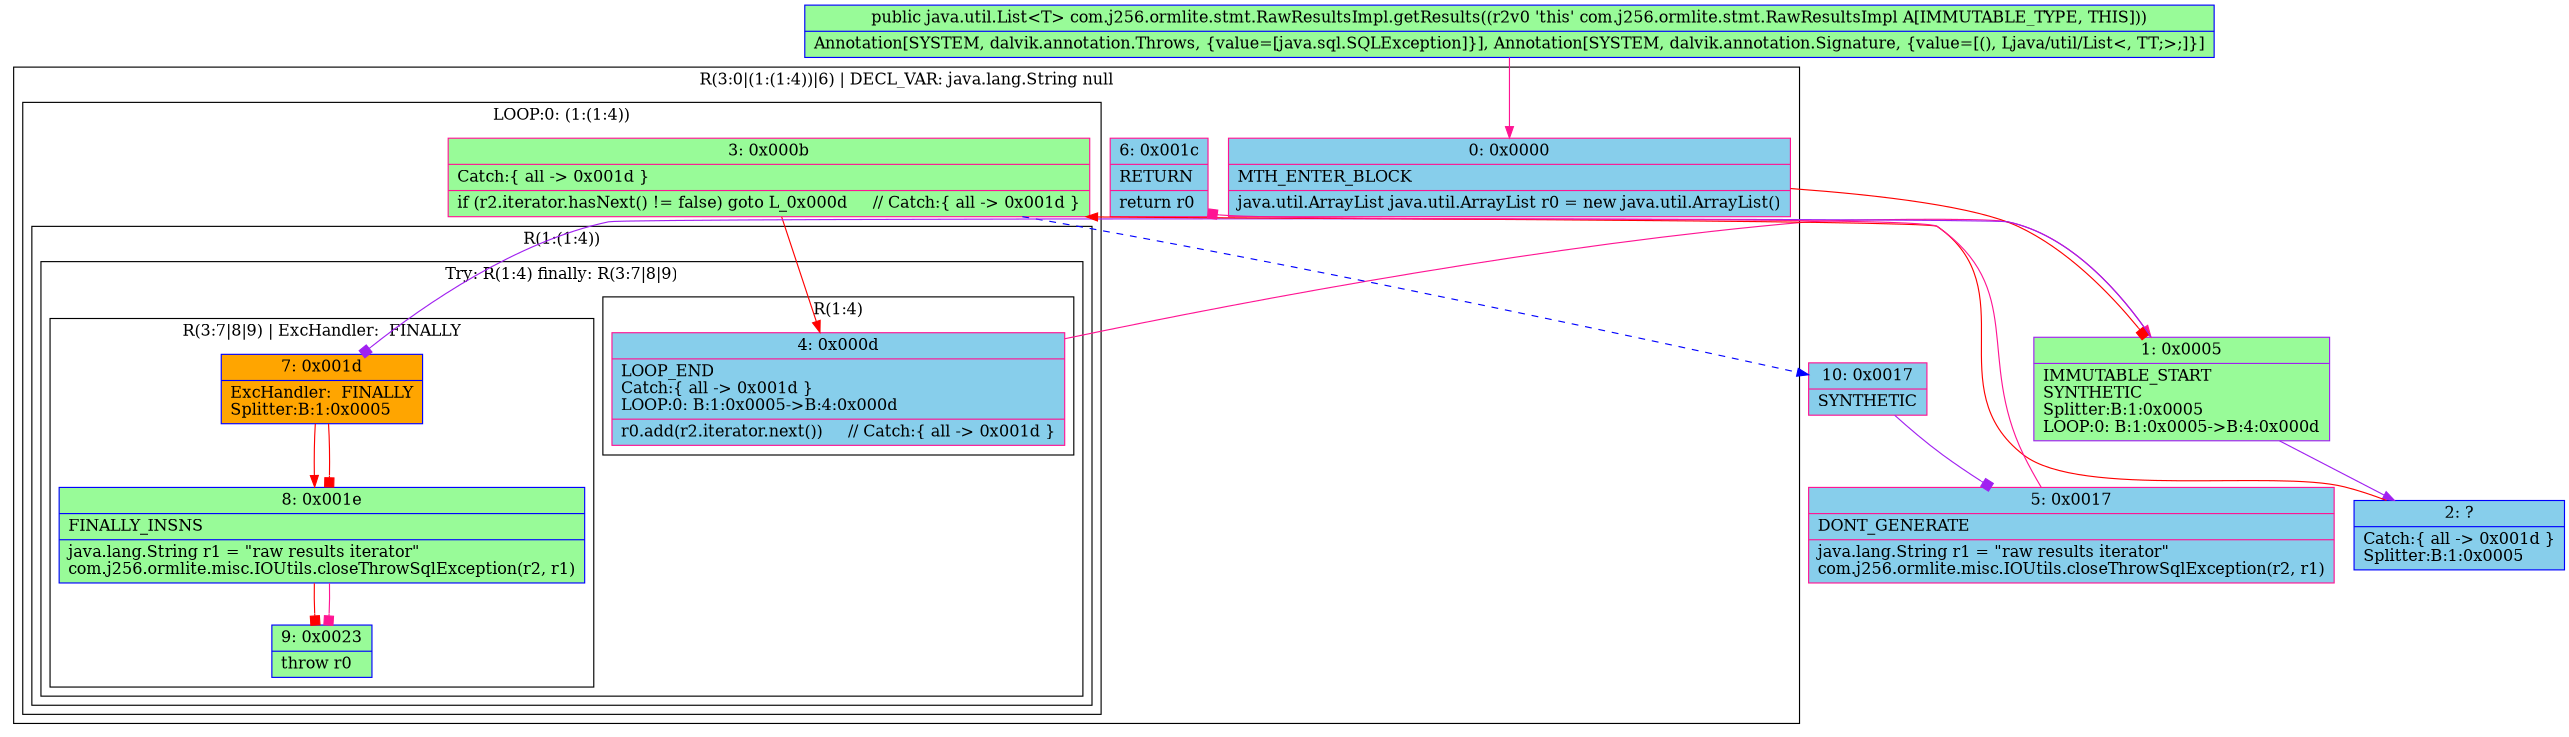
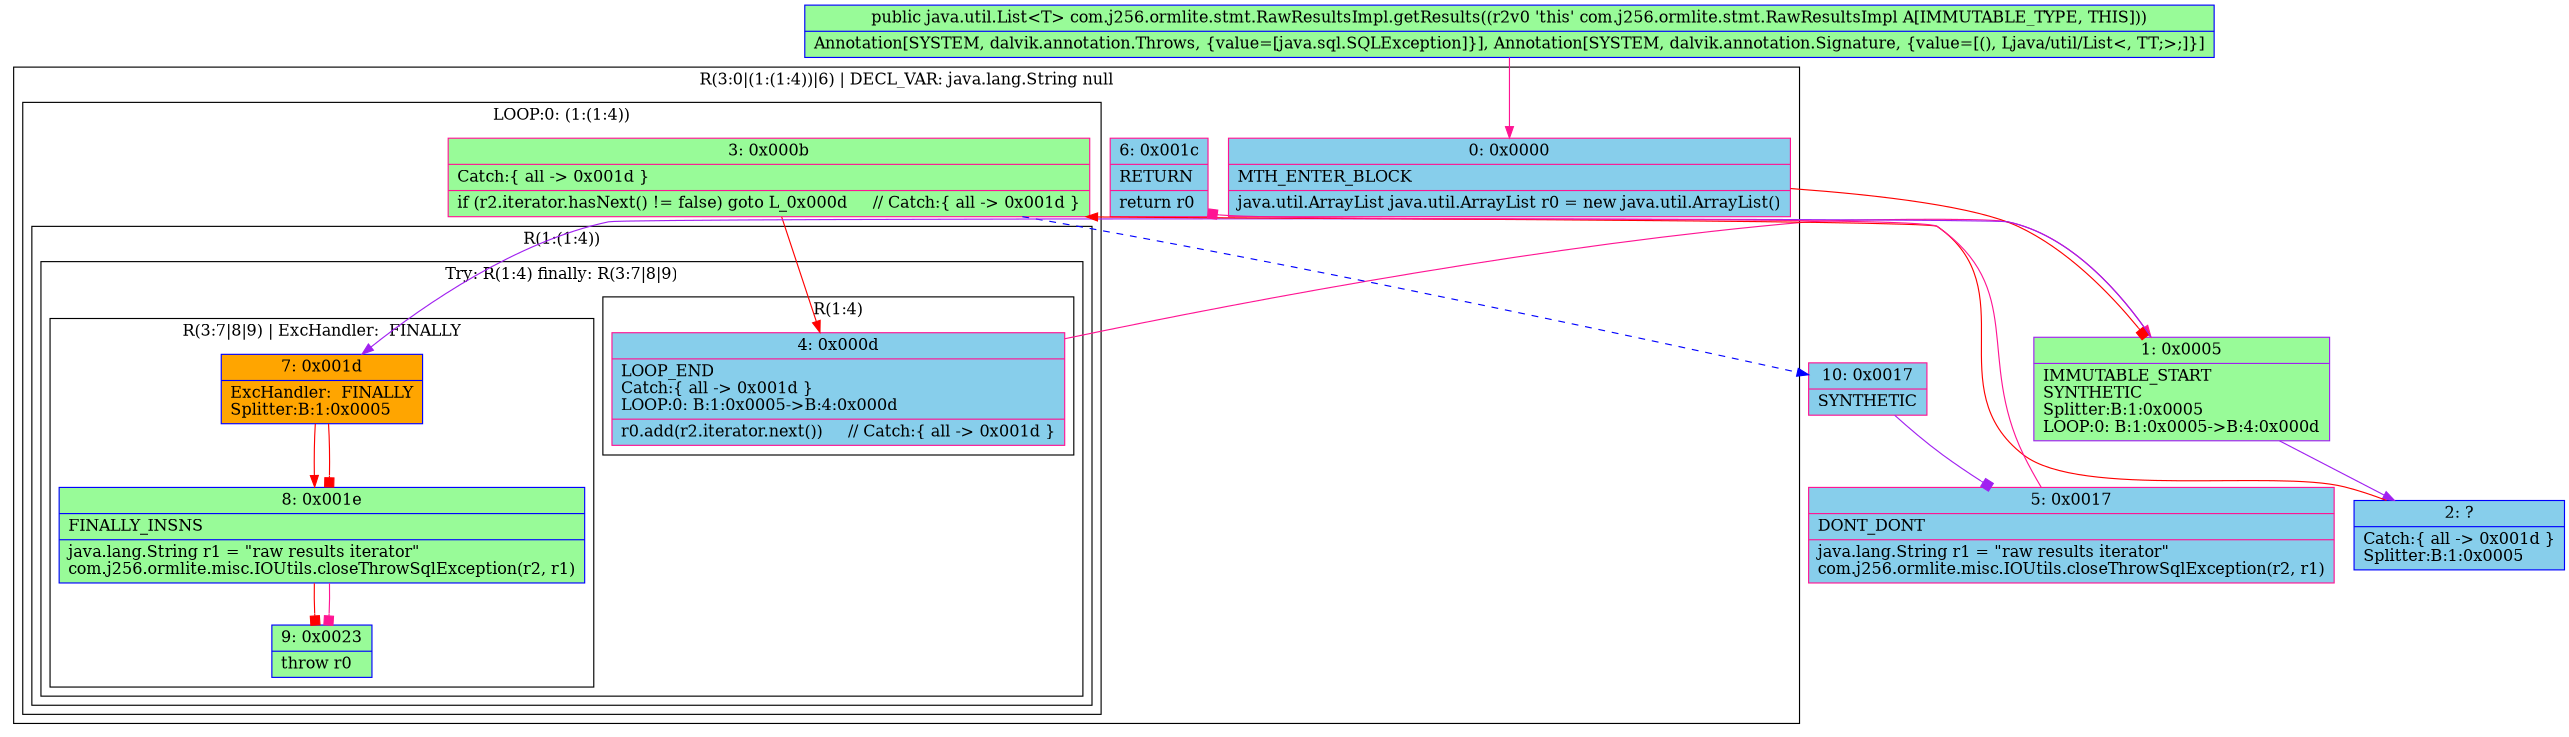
(1081, 219) -> (1081, 219)
(1894, 526) -> (1871, 526)
